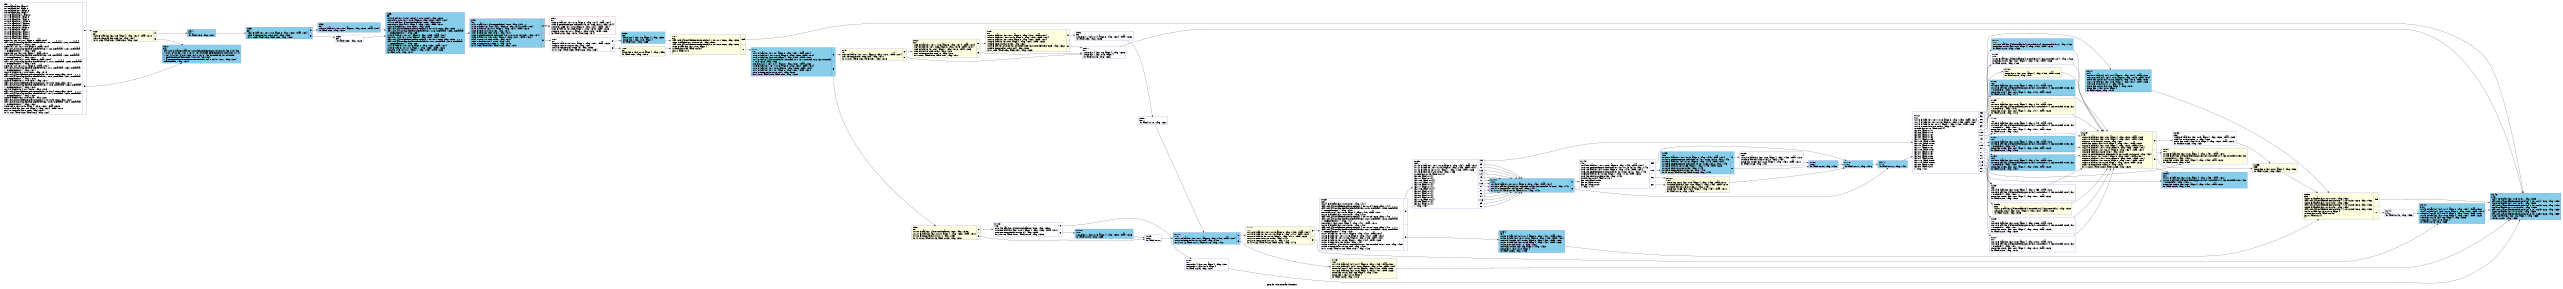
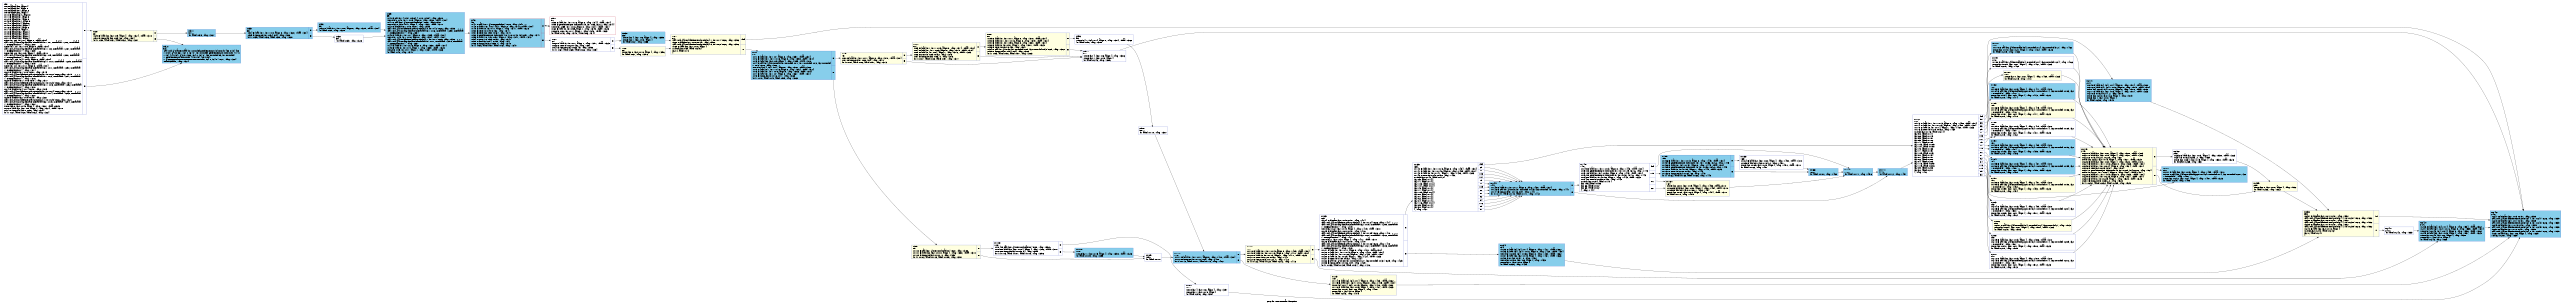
(2158, 153) -> (2074, 176)
